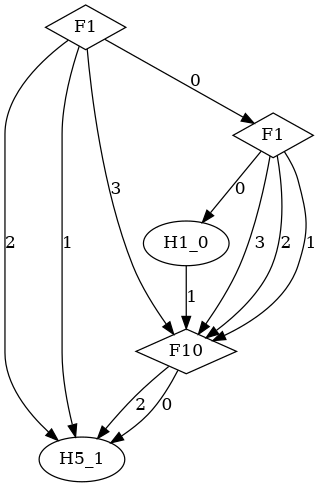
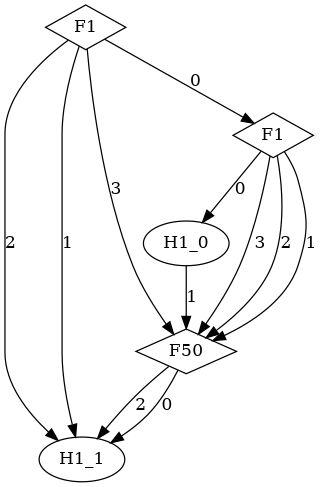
(186, 351) -> (186, 351)
(82, 459) -> (82, 459)
